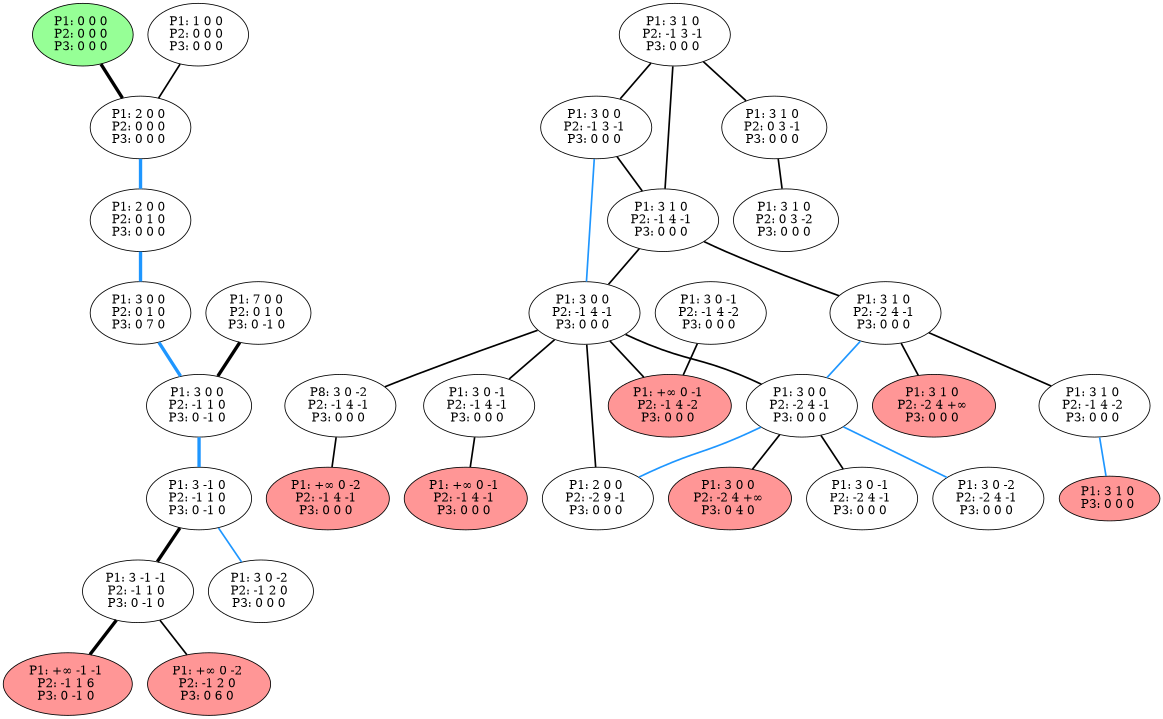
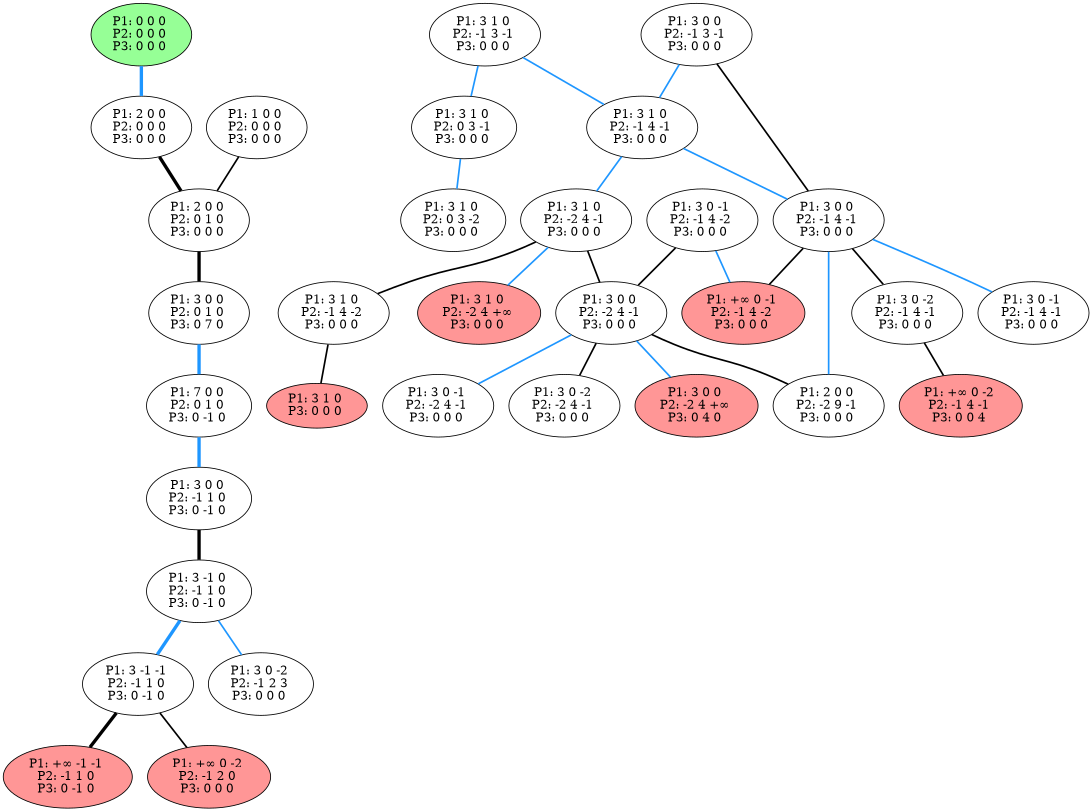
(112, 81) -> (141, 81)
(169, 81) -> (228, 174)
(636, 81) -> none
(725, 81) -> (475, 81)
(669, 128) -> (564, 81)
(141, 174) -> (170, 174)
(630, 174) -> (669, 81)
(780, 174) -> (459, 174)
(590, 220) -> (763, 127)
(624, 266) -> (735, 174)
(141, 267) -> (199, 267)
(771, 270) -> (609, 174)
(170, 359) -> (199, 359)
(229, 359) -> (199, 452)
(532, 359) -> (933, 265)
(844, 359) -> (594, 267)
(910, 359) -> (528, 266)
(697, 360) -> (657, 267)
(689, 363) -> (723, 267)
(340, 406) -> (907, 313)
(591, 406) -> (829, 313)
(199, 452) -> (199, 545)
(700, 452) -> (720, 359)
(766, 452) -> (654, 359)
(832, 452) -> (525, 359)
(895, 452) -> (588, 359)
(1103, 457) -> (324, 364)
(328, 499) -> (961, 406)
(466, 499) -> none
(169, 545) -> (169, 638)
(261, 591) -> (261, 684)
(68, 684) -> (68, 777)
(209, 684) -> (209, 777)
